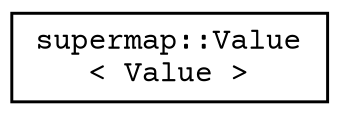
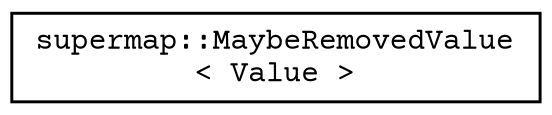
(170, 58) -> (276, 58)
